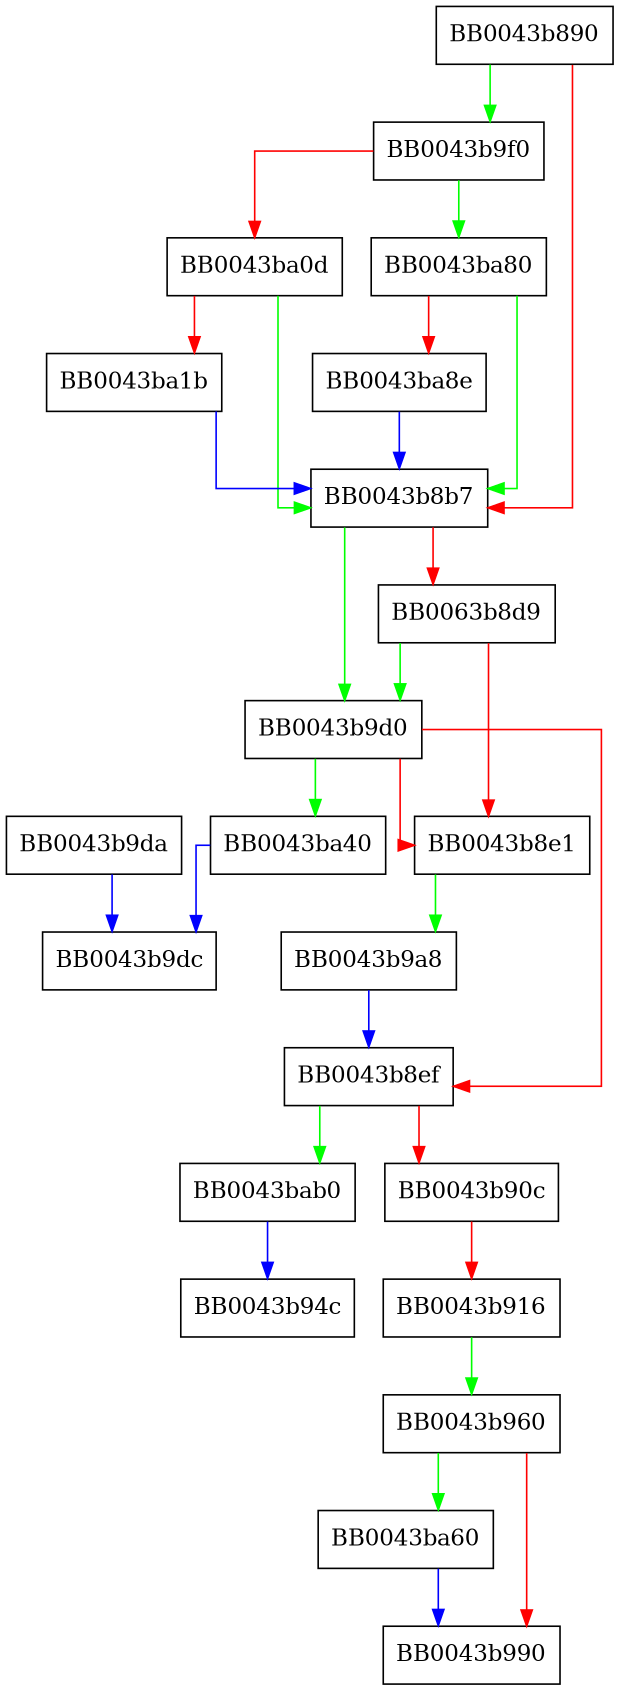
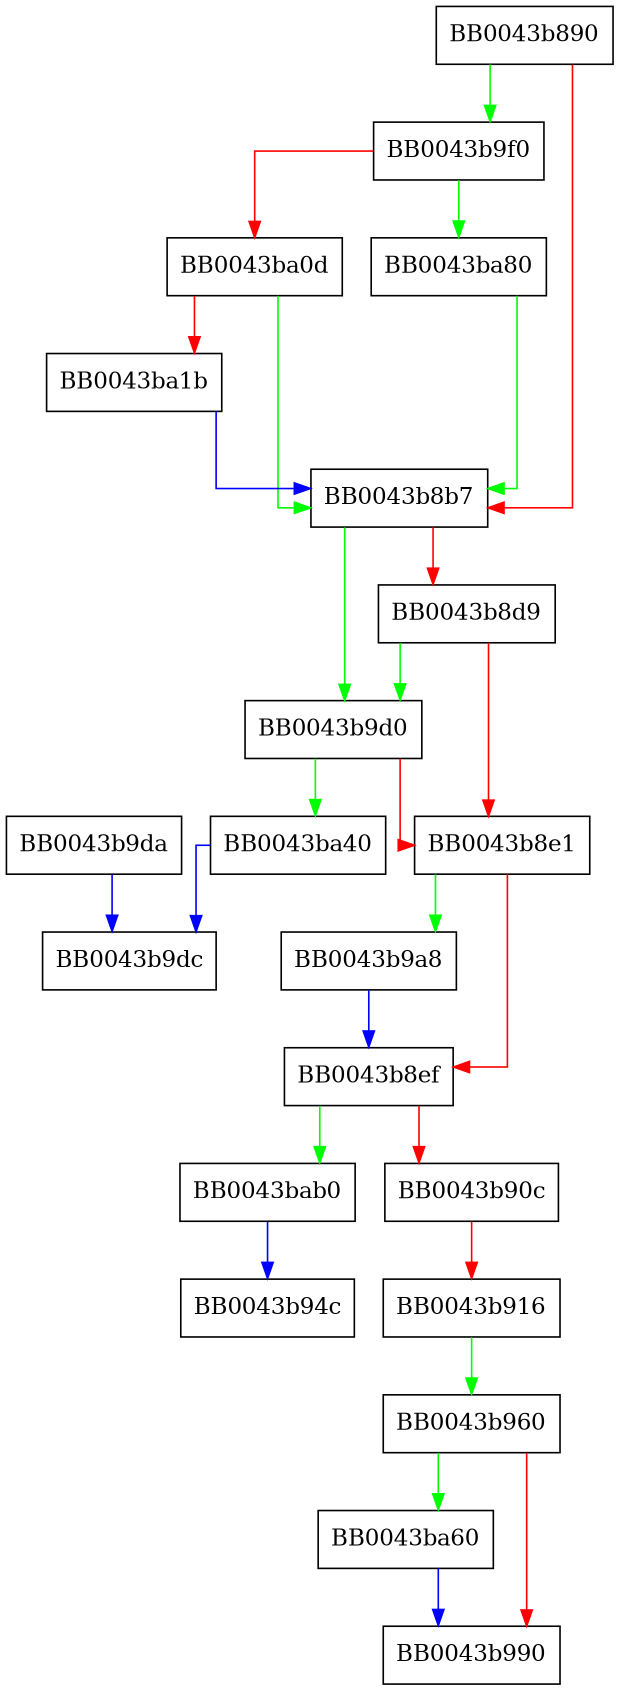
(399, 382) -> none
(467, 614) -> (467, 614)
(601, 884) -> (507, 990)
